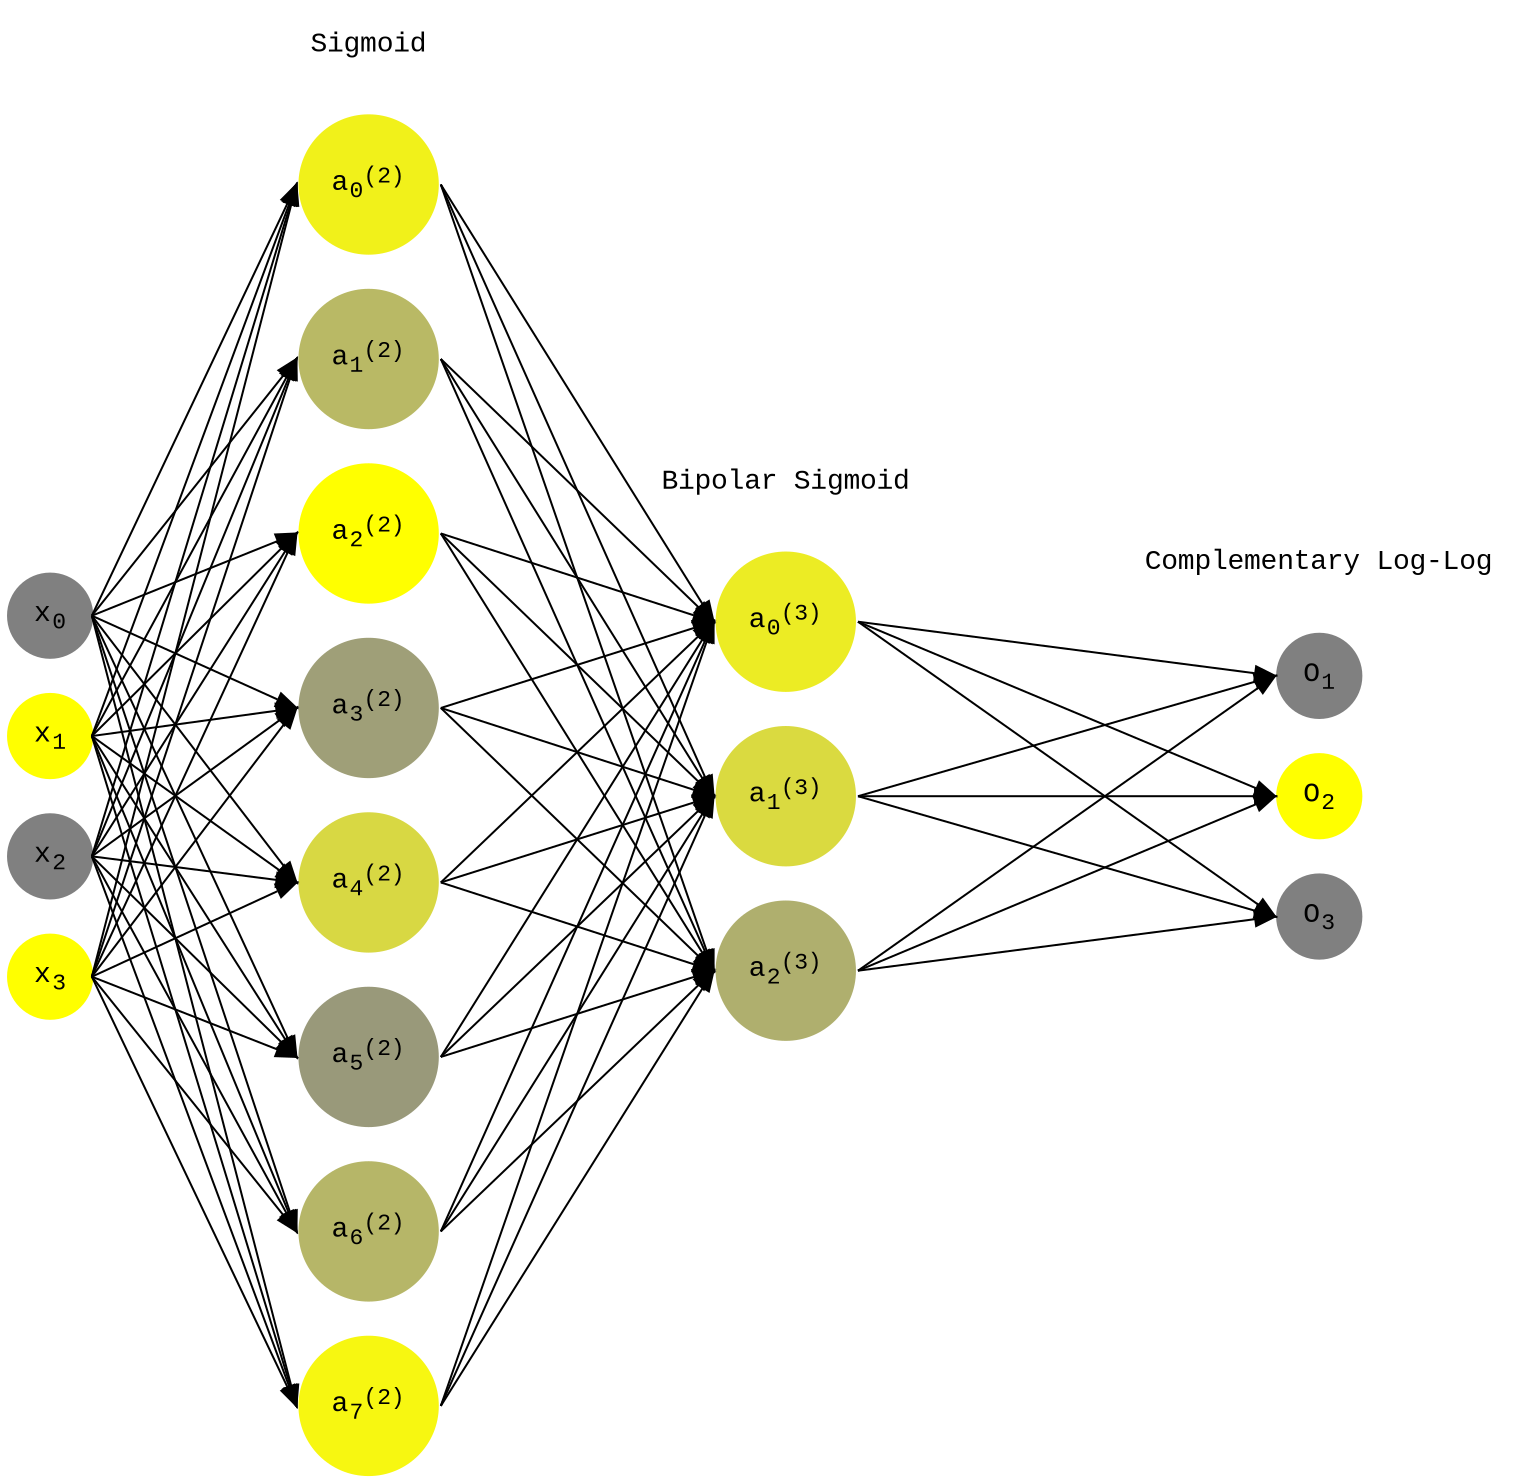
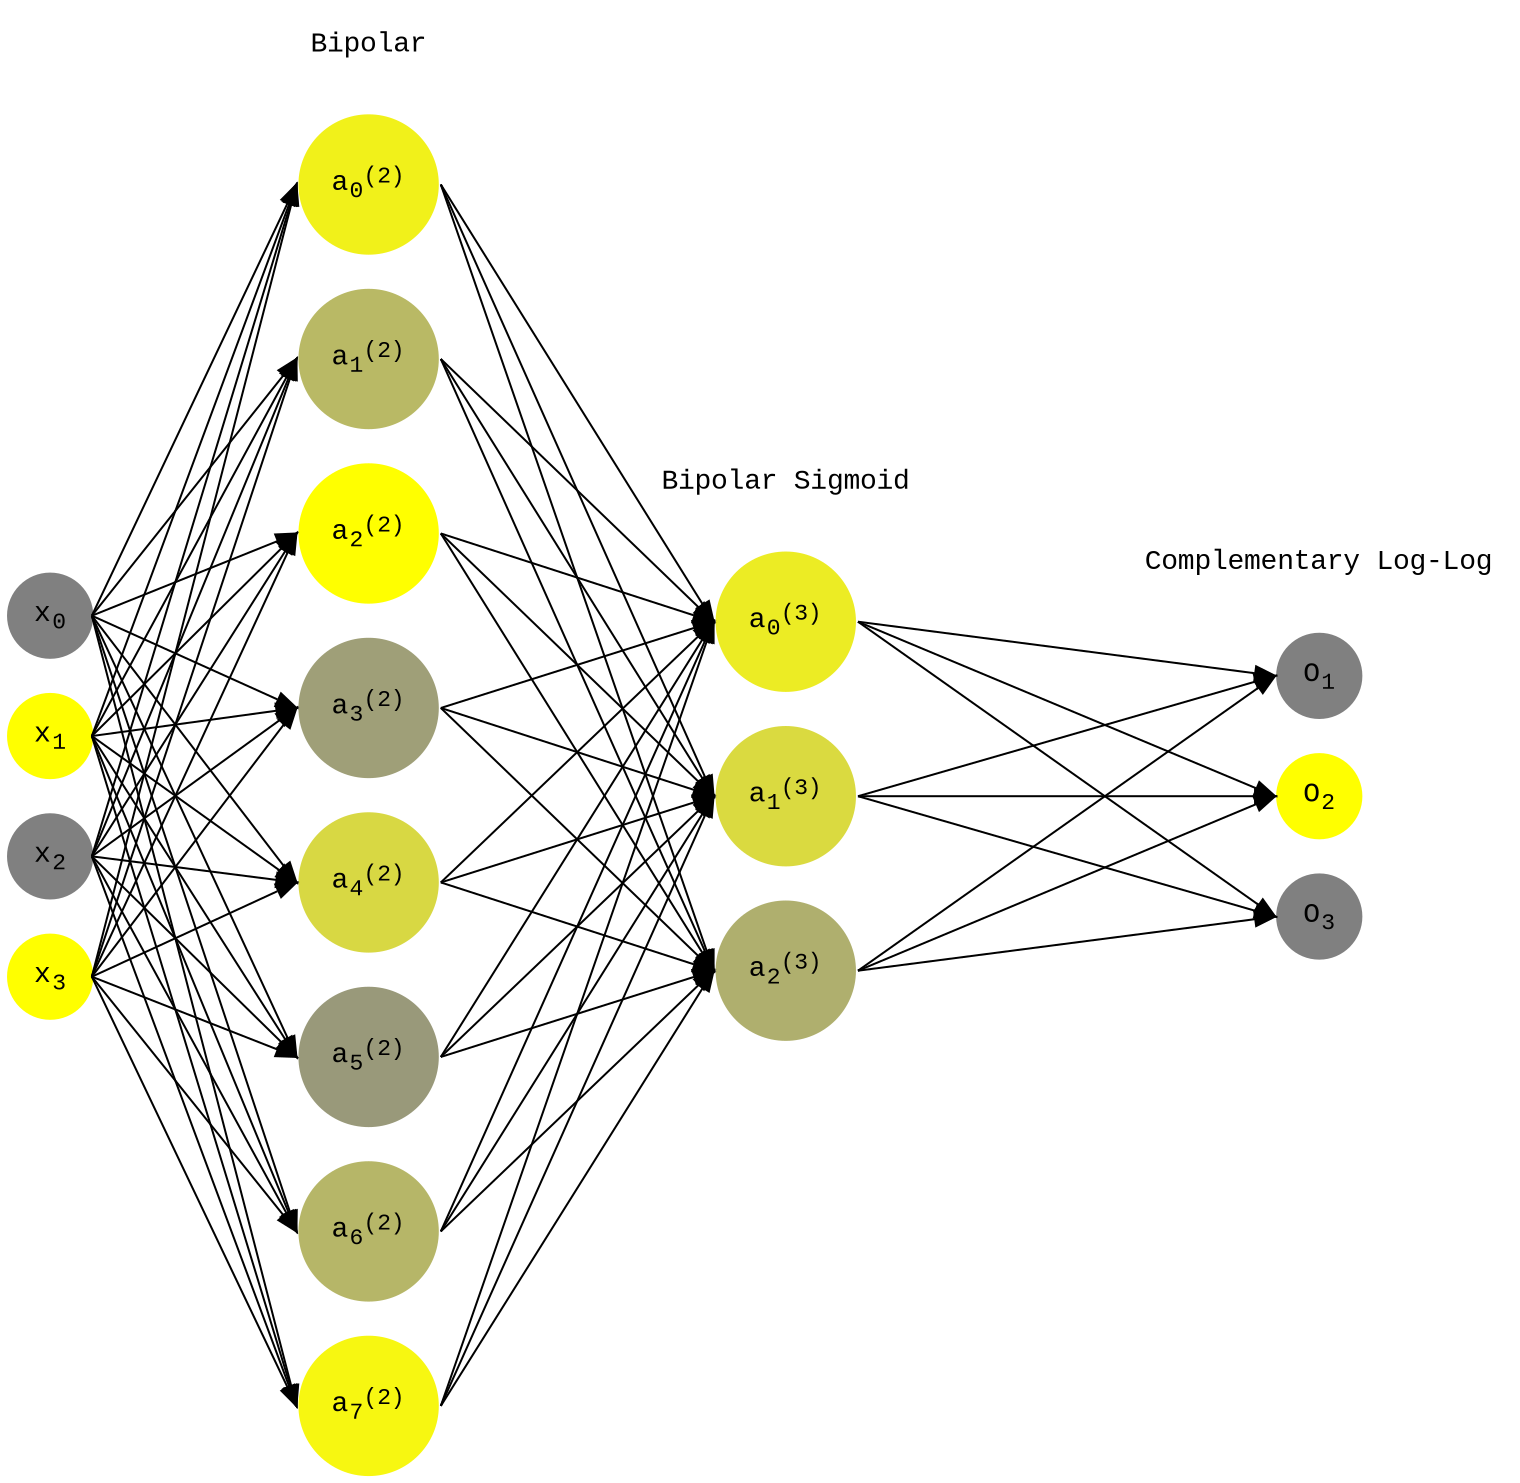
(369, 44) -> (369, 44)
